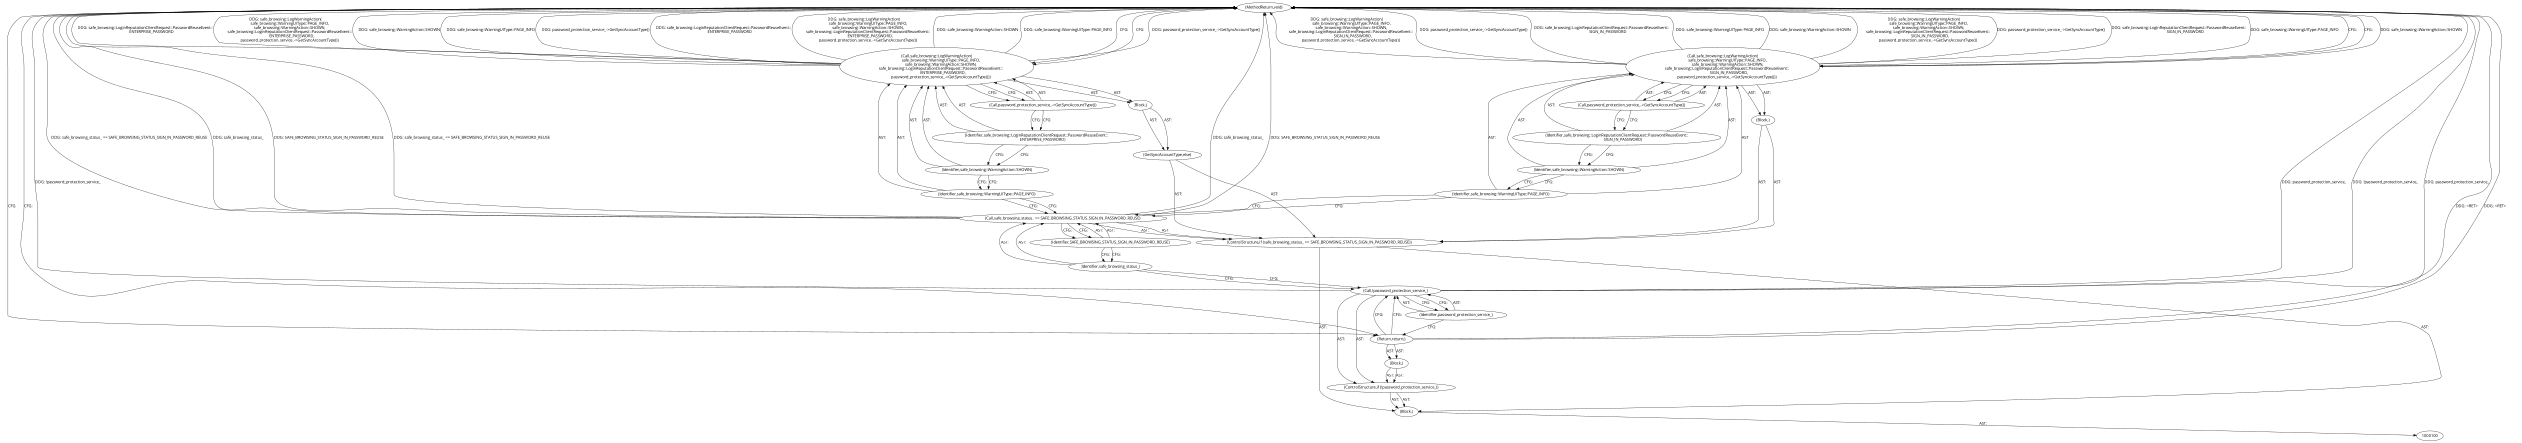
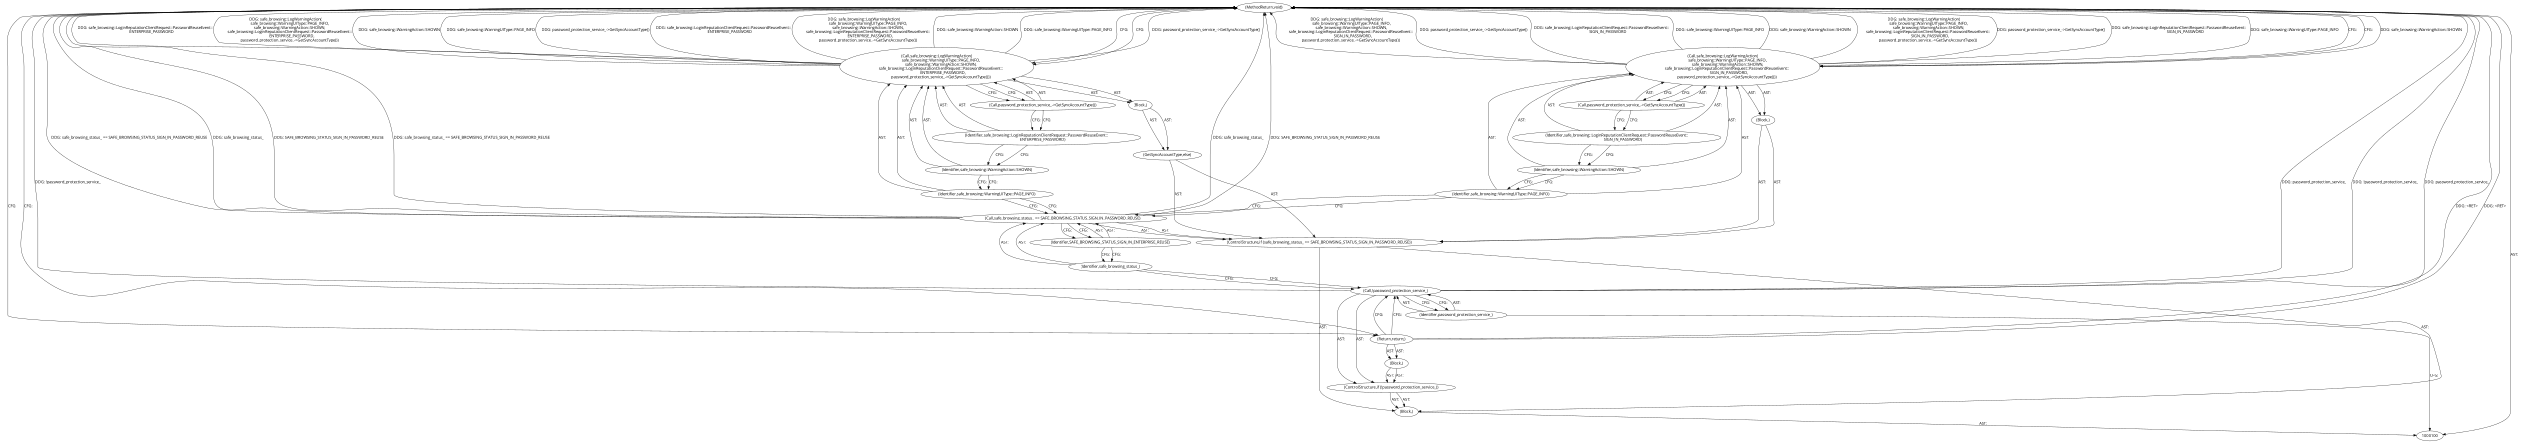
none -> (2506, 23)
(1110, 243) -> (1110, 243)
(1424, 327) -> (2014, 318)
